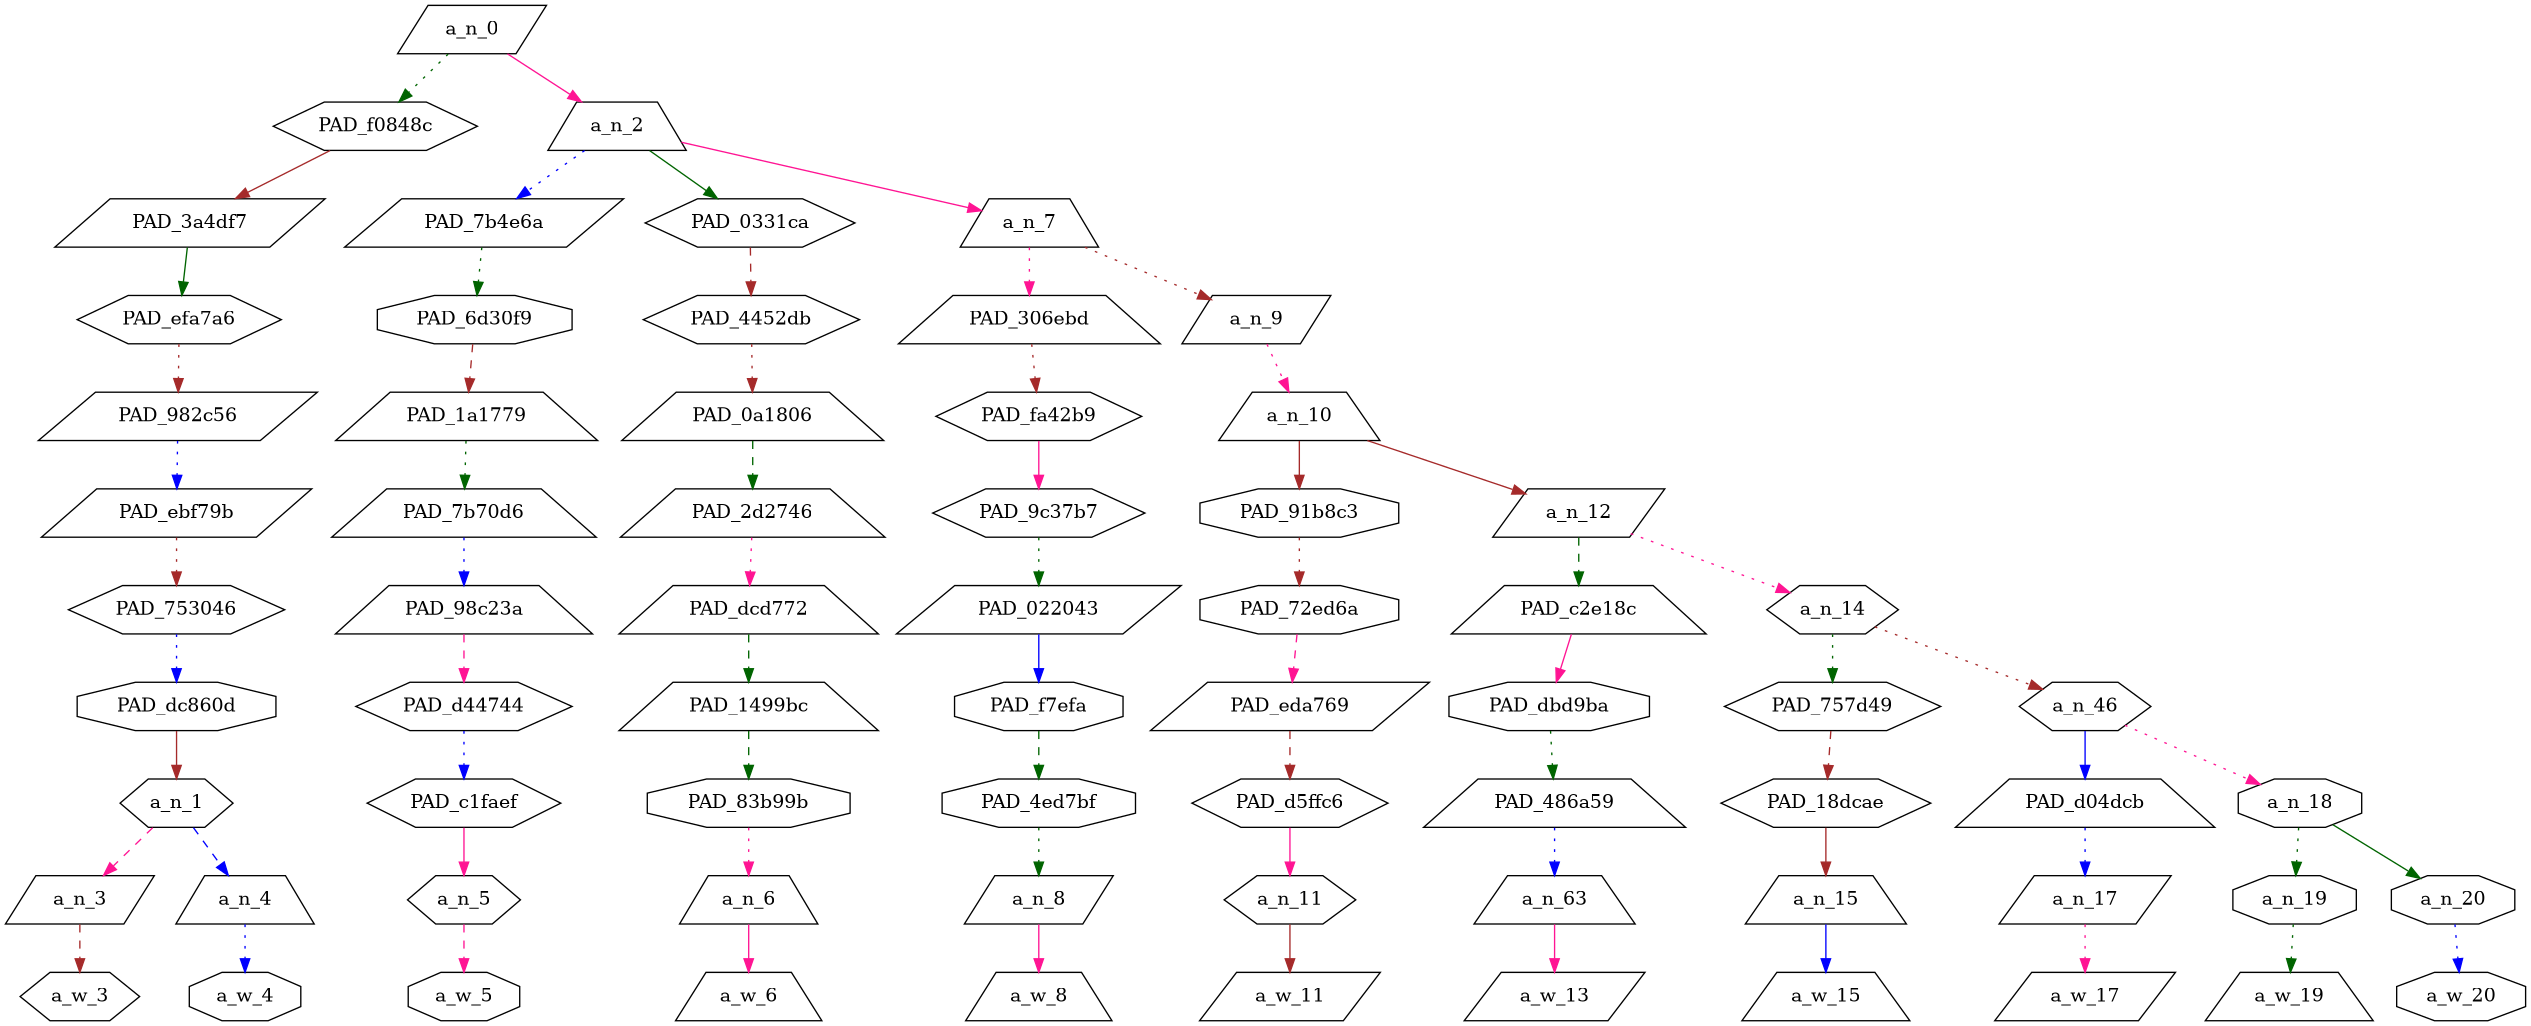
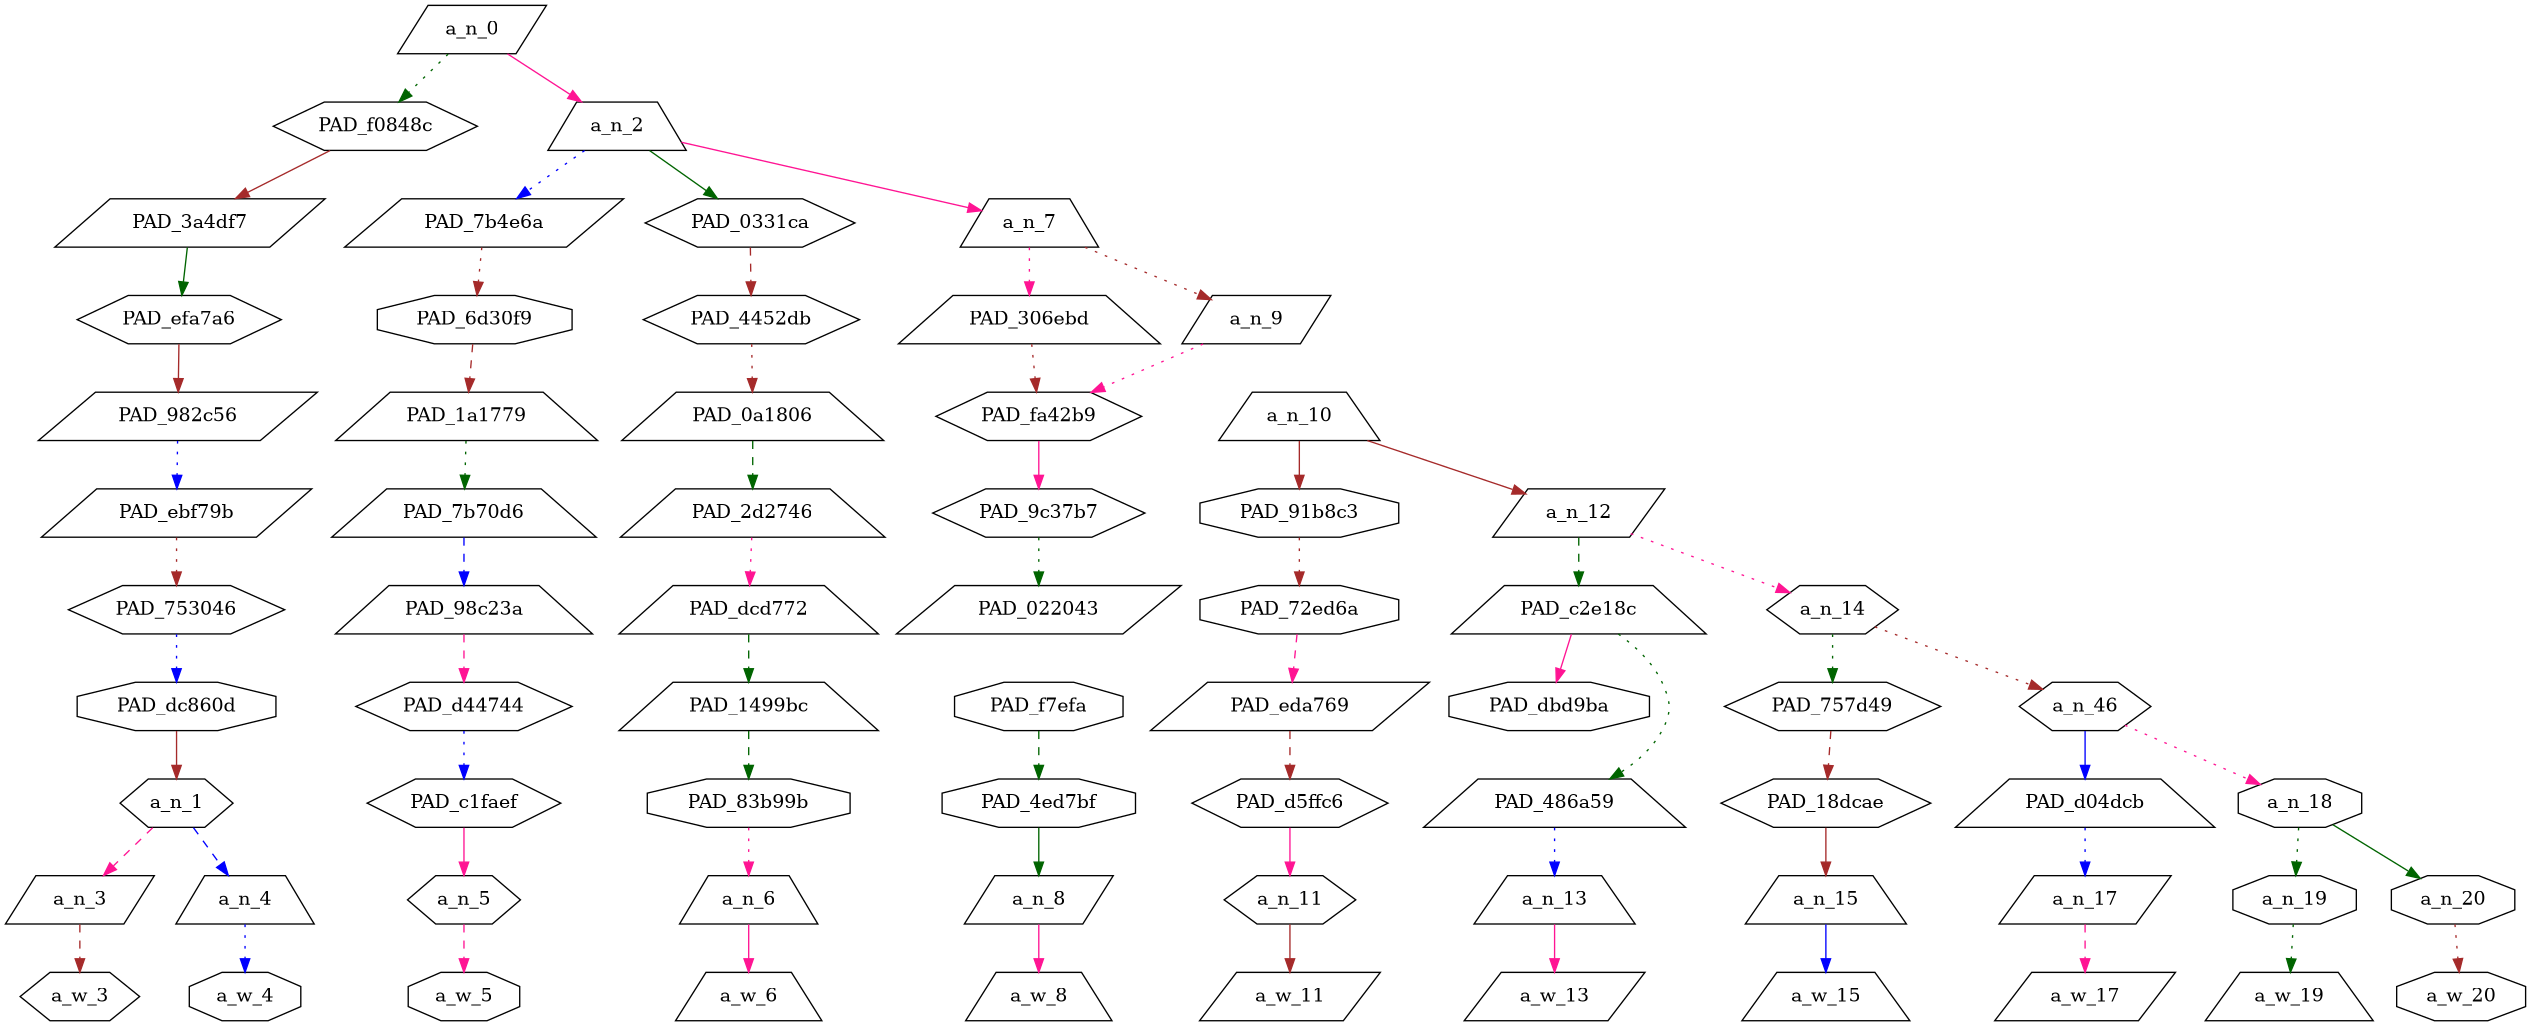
(480, 265) -> (480, 265)
(179, 361) -> (179, 361)
(1275, 362) -> (1153, 365)
(464, 555) -> (464, 555)
(1039, 652) -> none
(1551, 748) -> (1669, 703)
(1039, 845) -> (1039, 845)
(1555, 900) -> (1555, 900)
(2085, 942) -> (2085, 942)
(2456, 942) -> (2456, 942)
